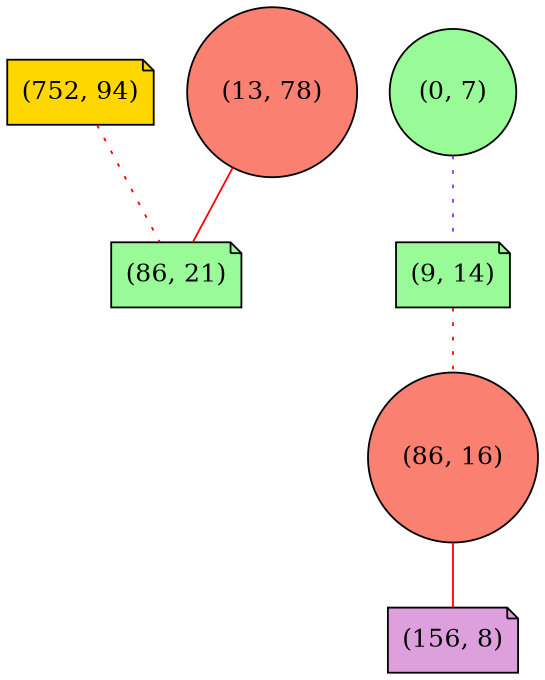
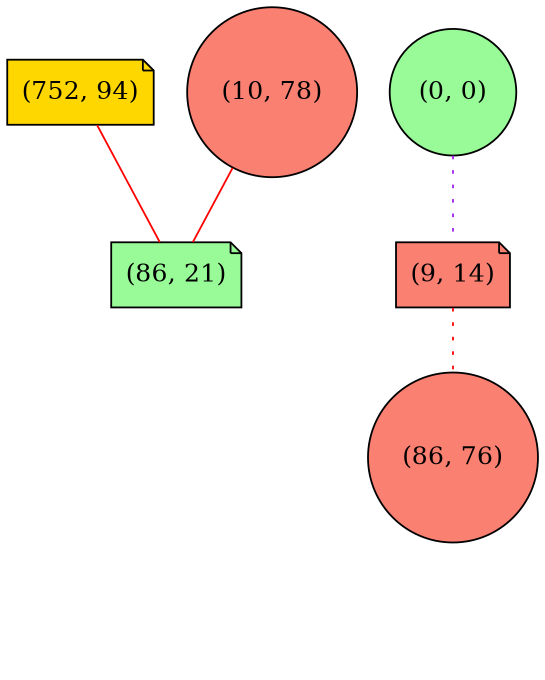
(272, 92) -> (272, 92)
(453, 92) -> (453, 92)
(128, 184) -> (128, 184)
(453, 275) -> (453, 275)
(453, 458) -> (453, 458)
(453, 640) -> none
